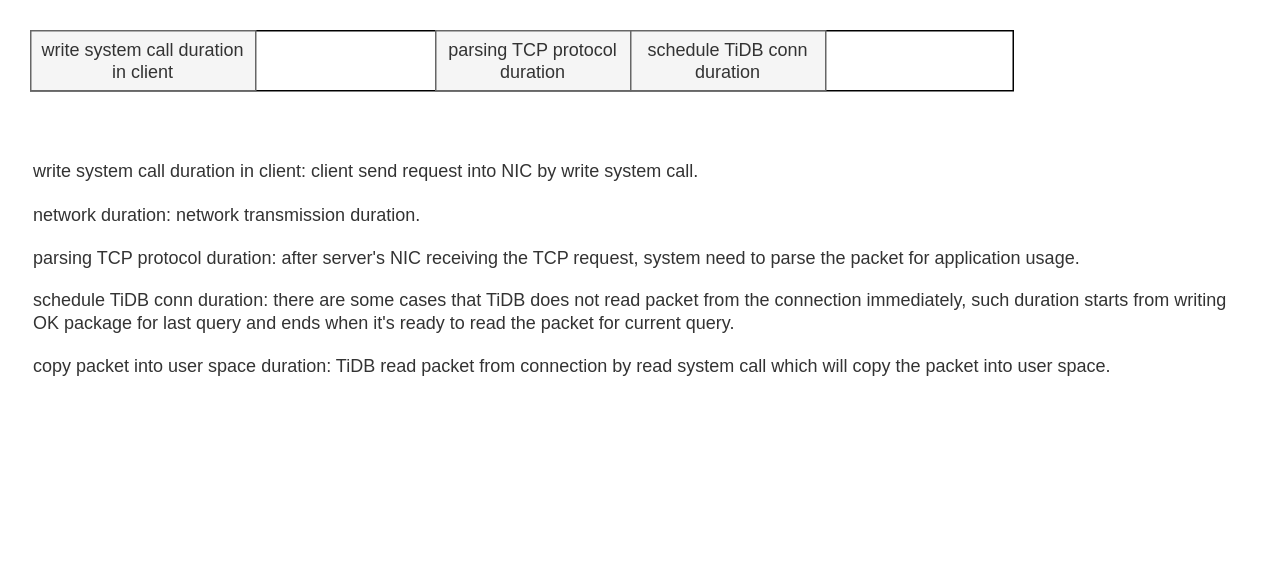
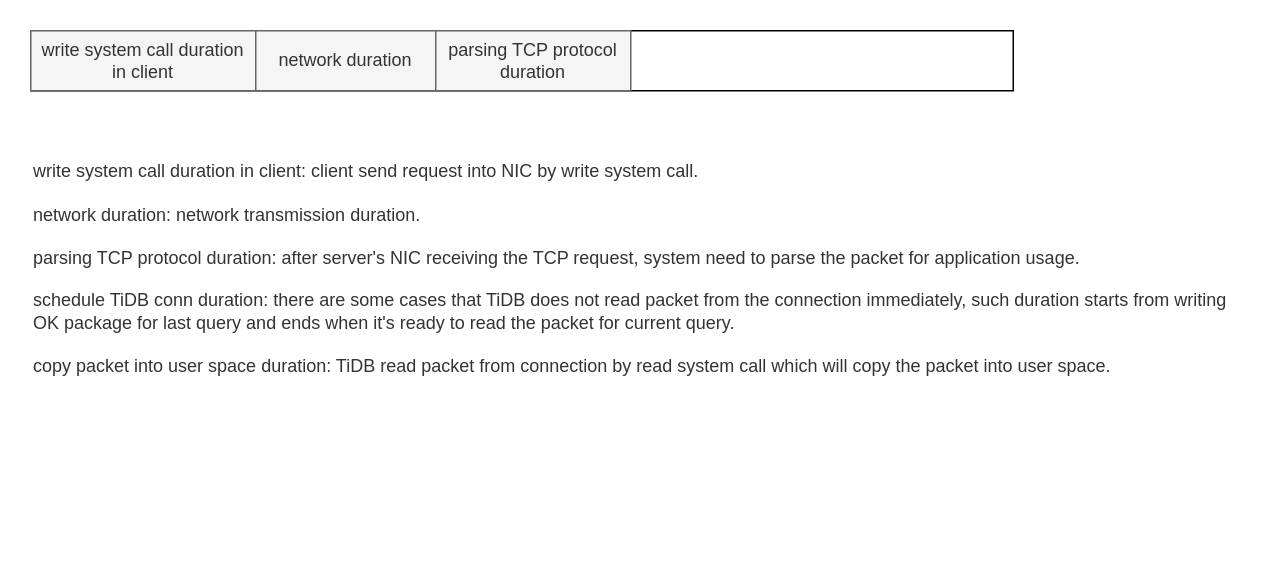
none -> (346, 61)
(728, 61) -> none
